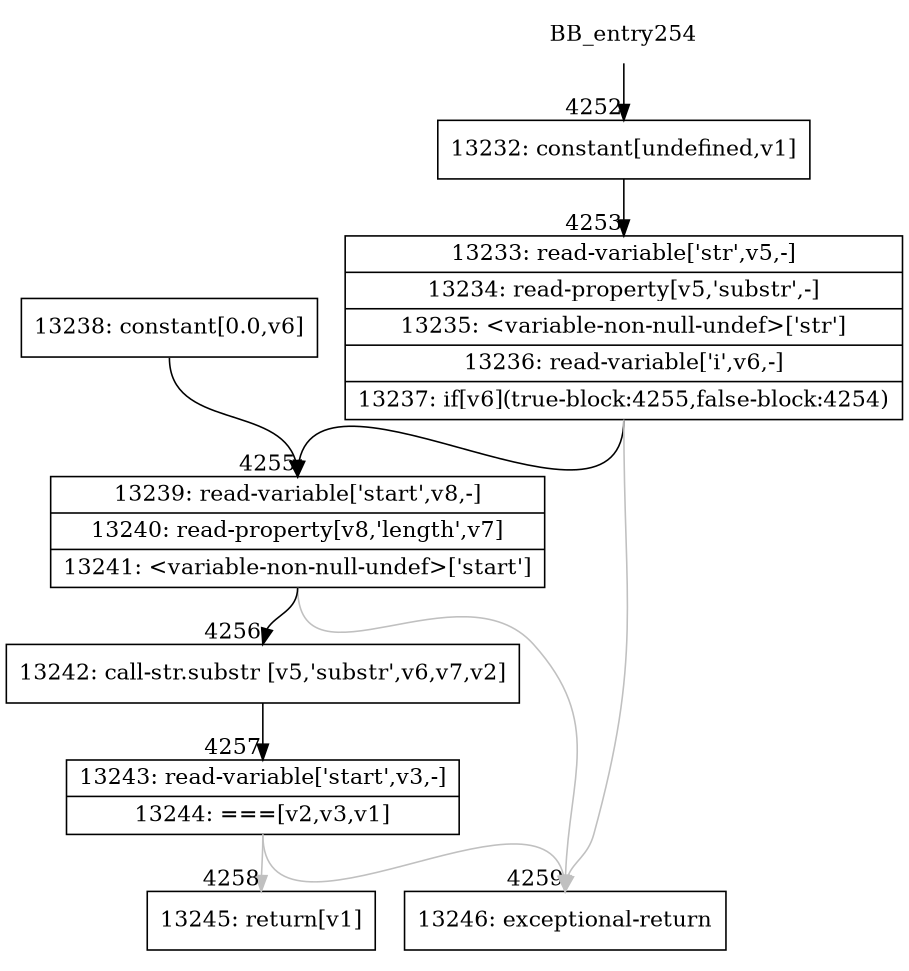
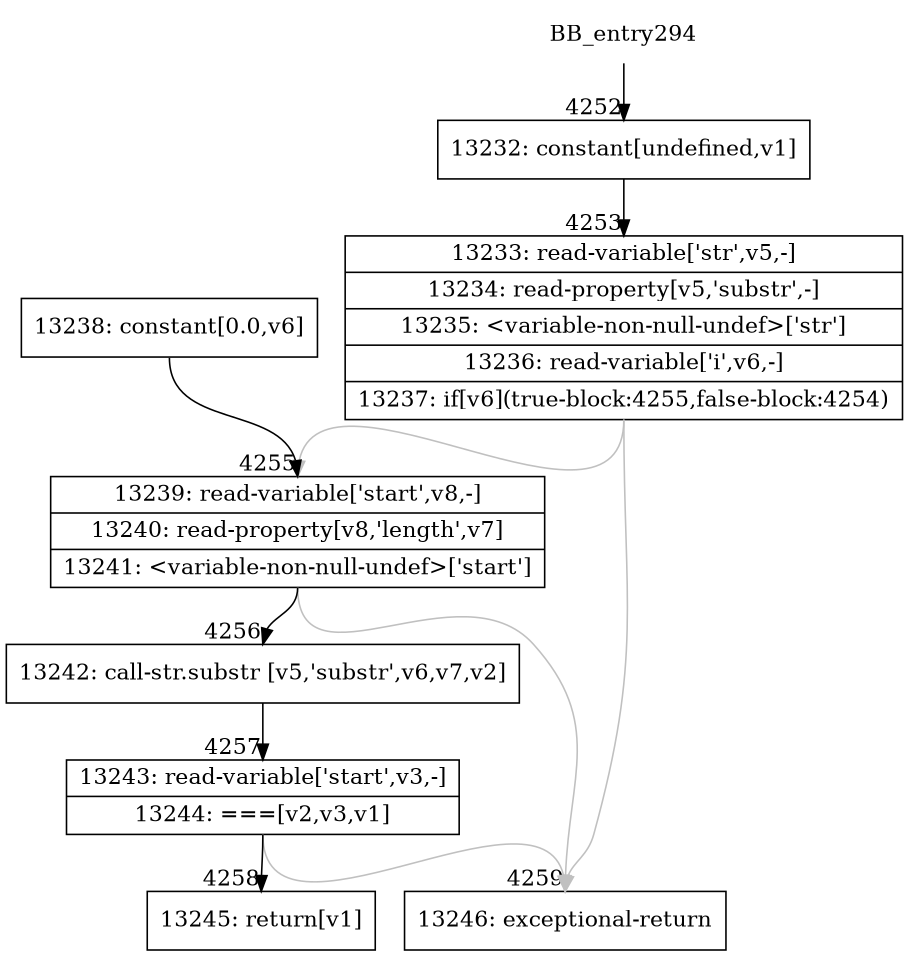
(624, 35) -> (624, 35)
(469, 450) -> (469, 450)
(262, 862) -> (262, 862)
